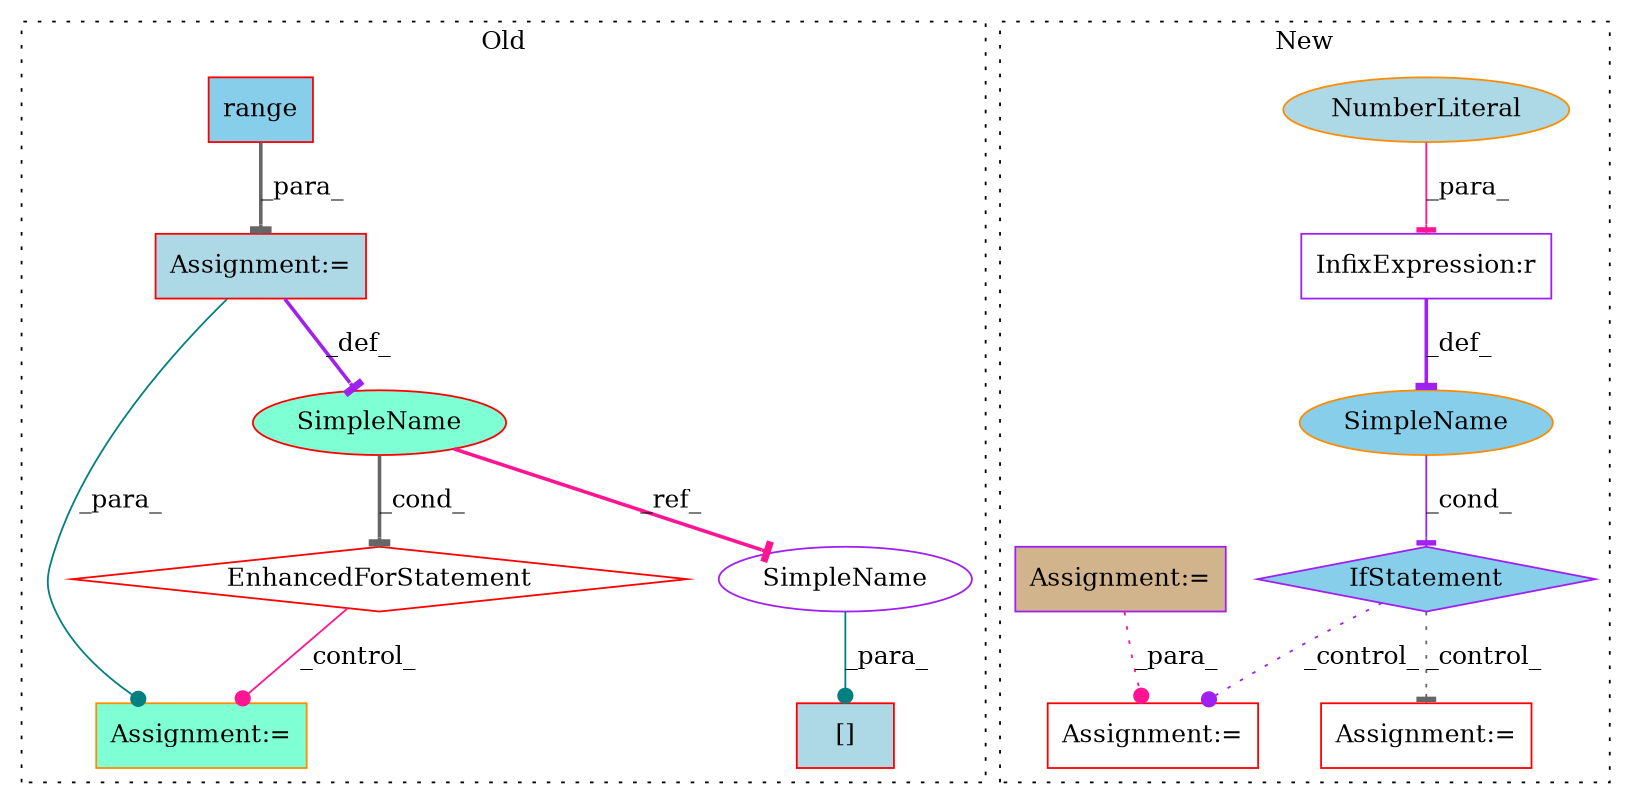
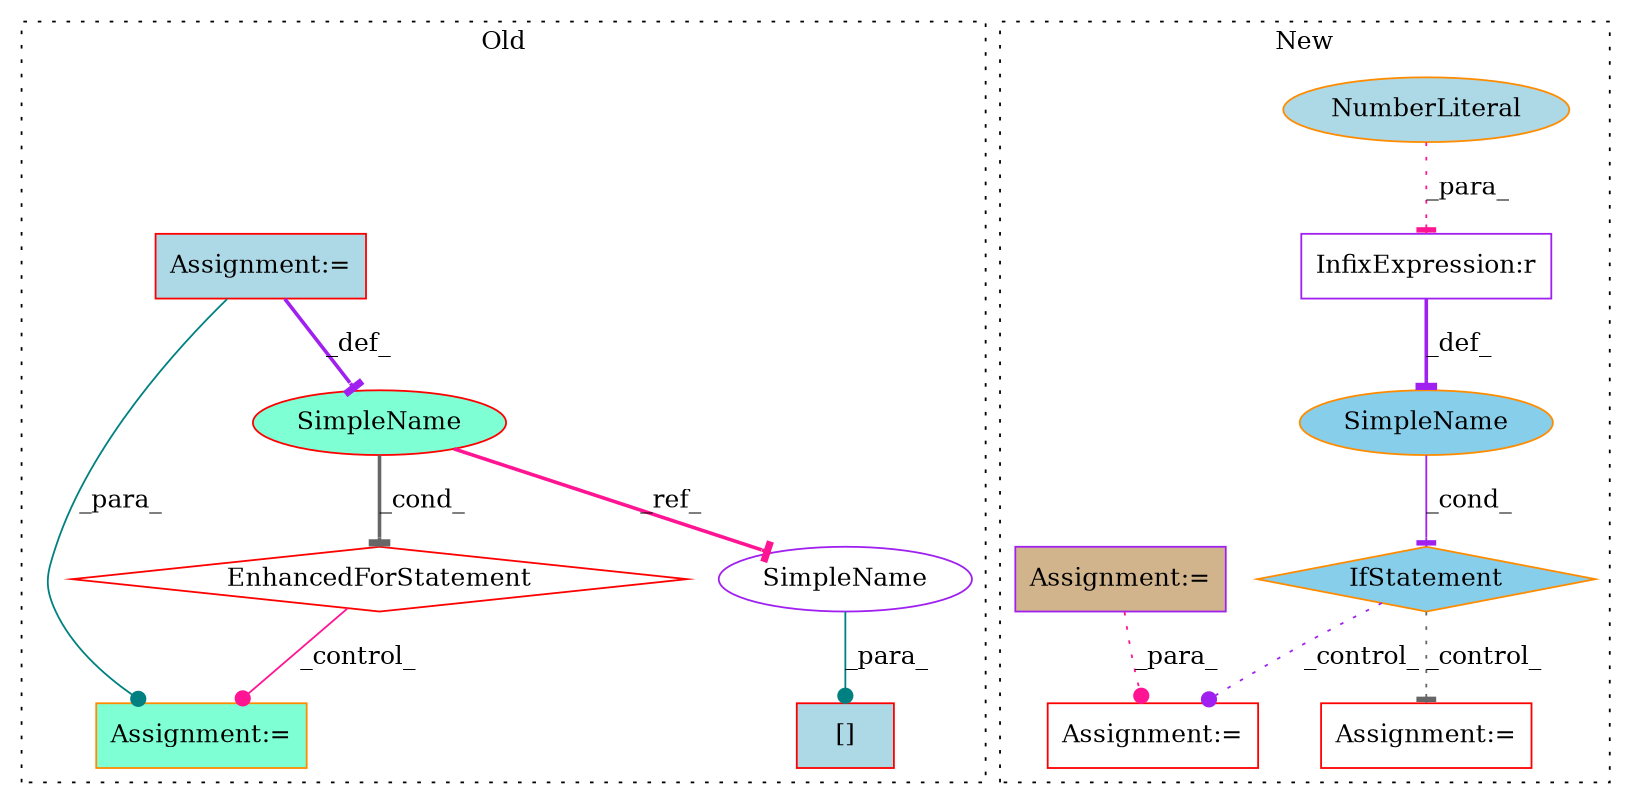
(261, 110) -> none
(1426, 183) -> (1426, 183)
(1426, 579) -> (1426, 579)
